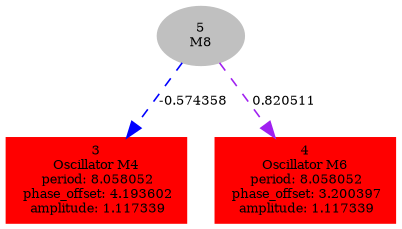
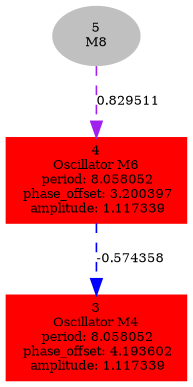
(159, 94) -> (96, 251)
(286, 102) -> (130, 102)
